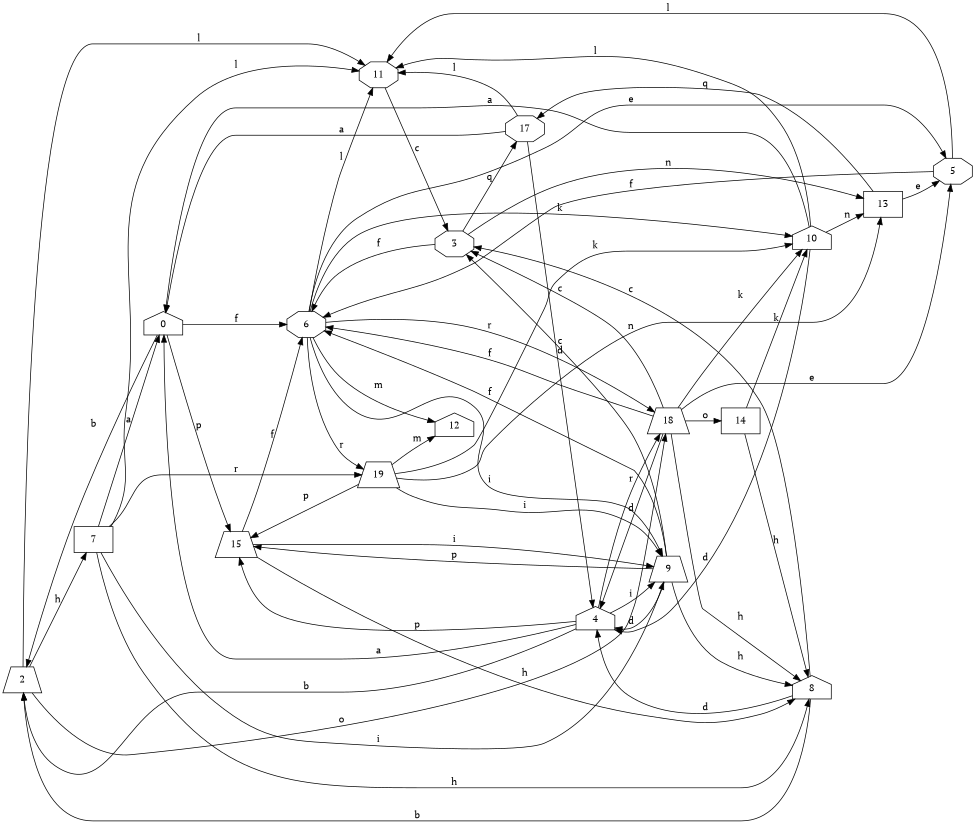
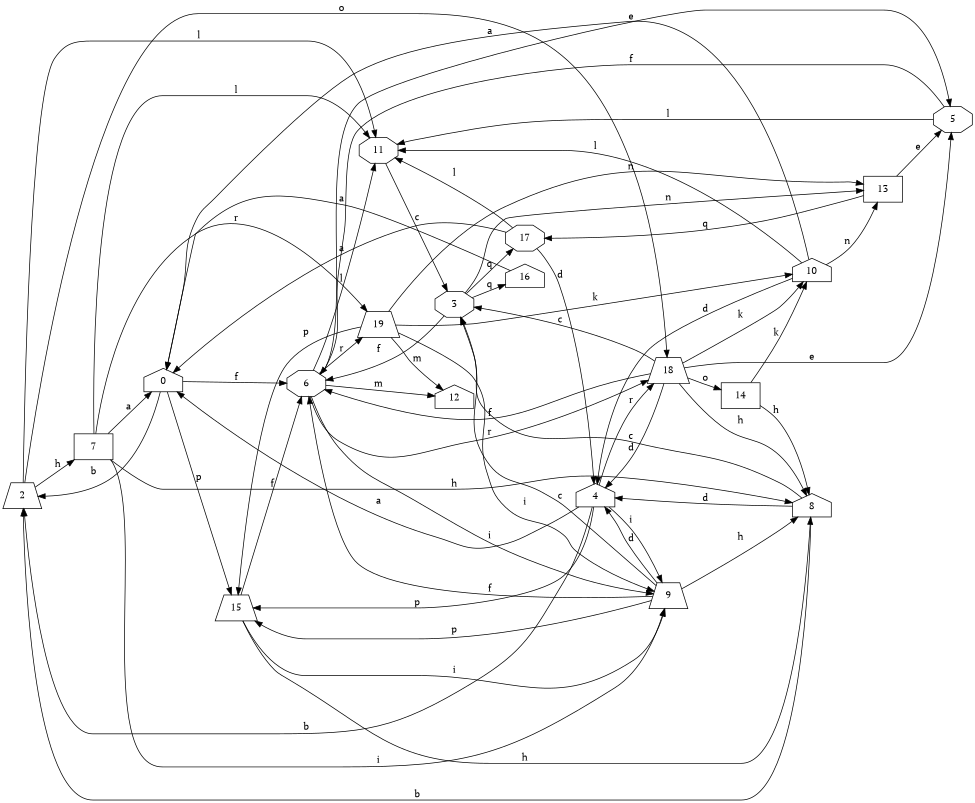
(525, 214) -> none
none -> (525, 277)
